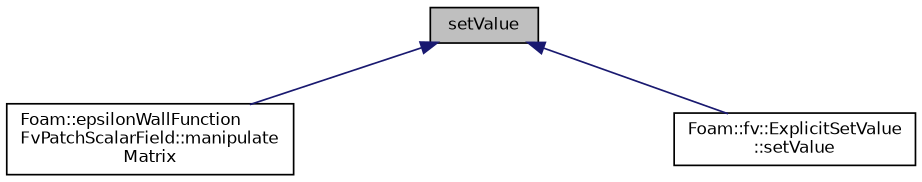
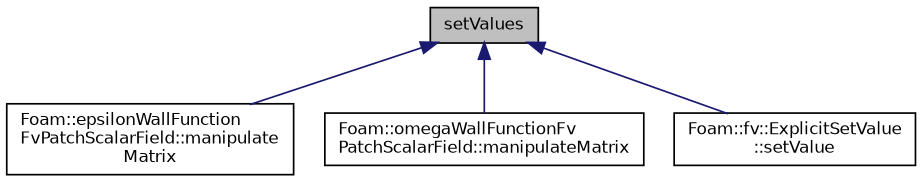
(484, 25) -> (484, 25)
none -> (484, 139)
